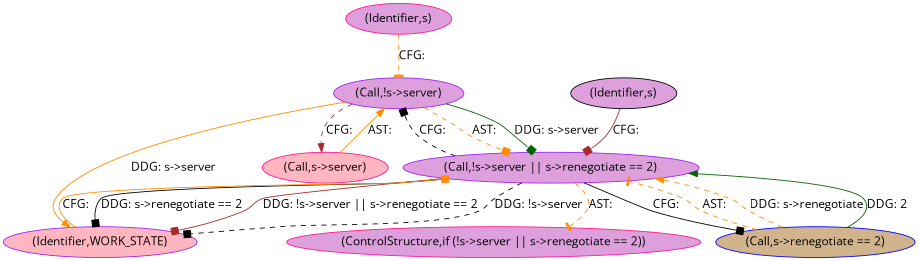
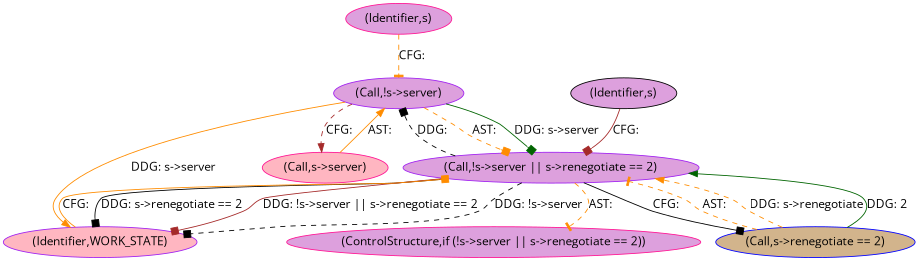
(434, 130) -> (434, 130)
